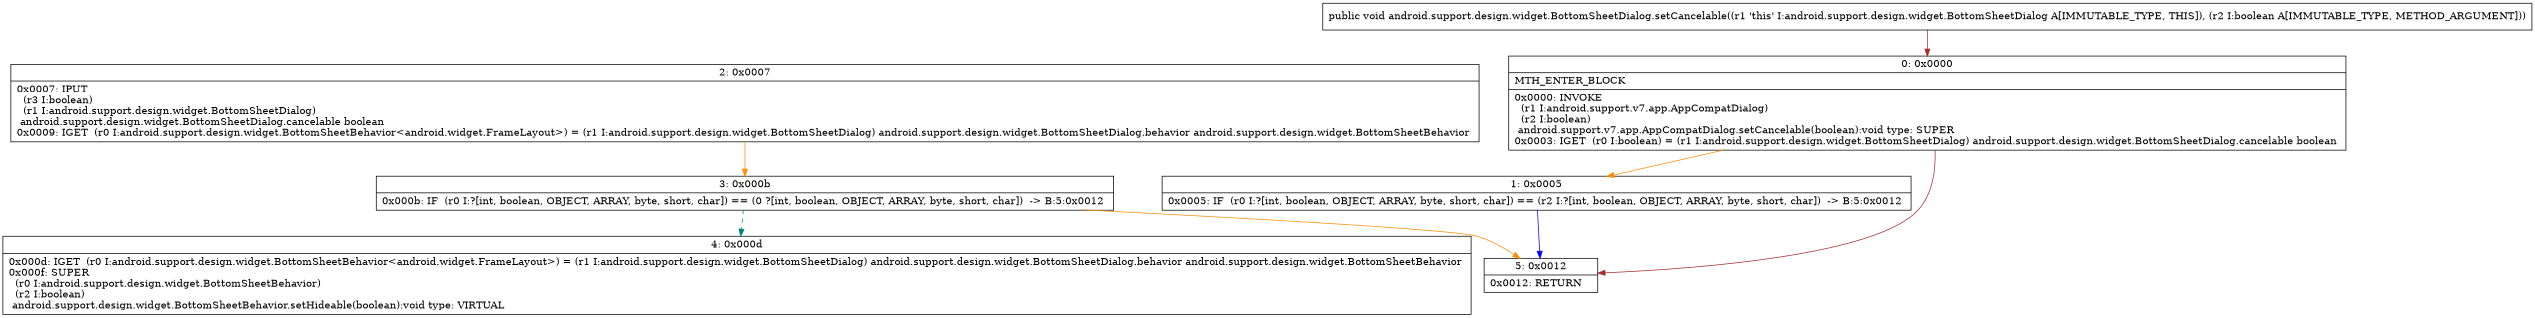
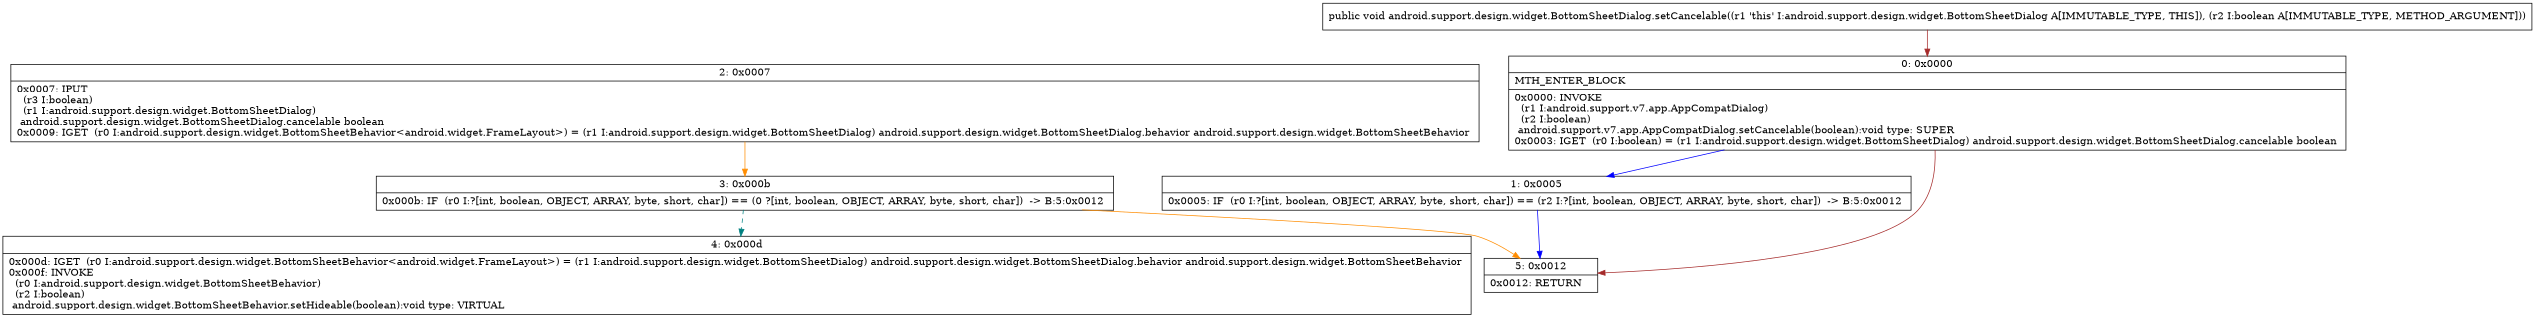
(1669, 162) -> (1669, 162)
(52, 273) -> (55, 273)
